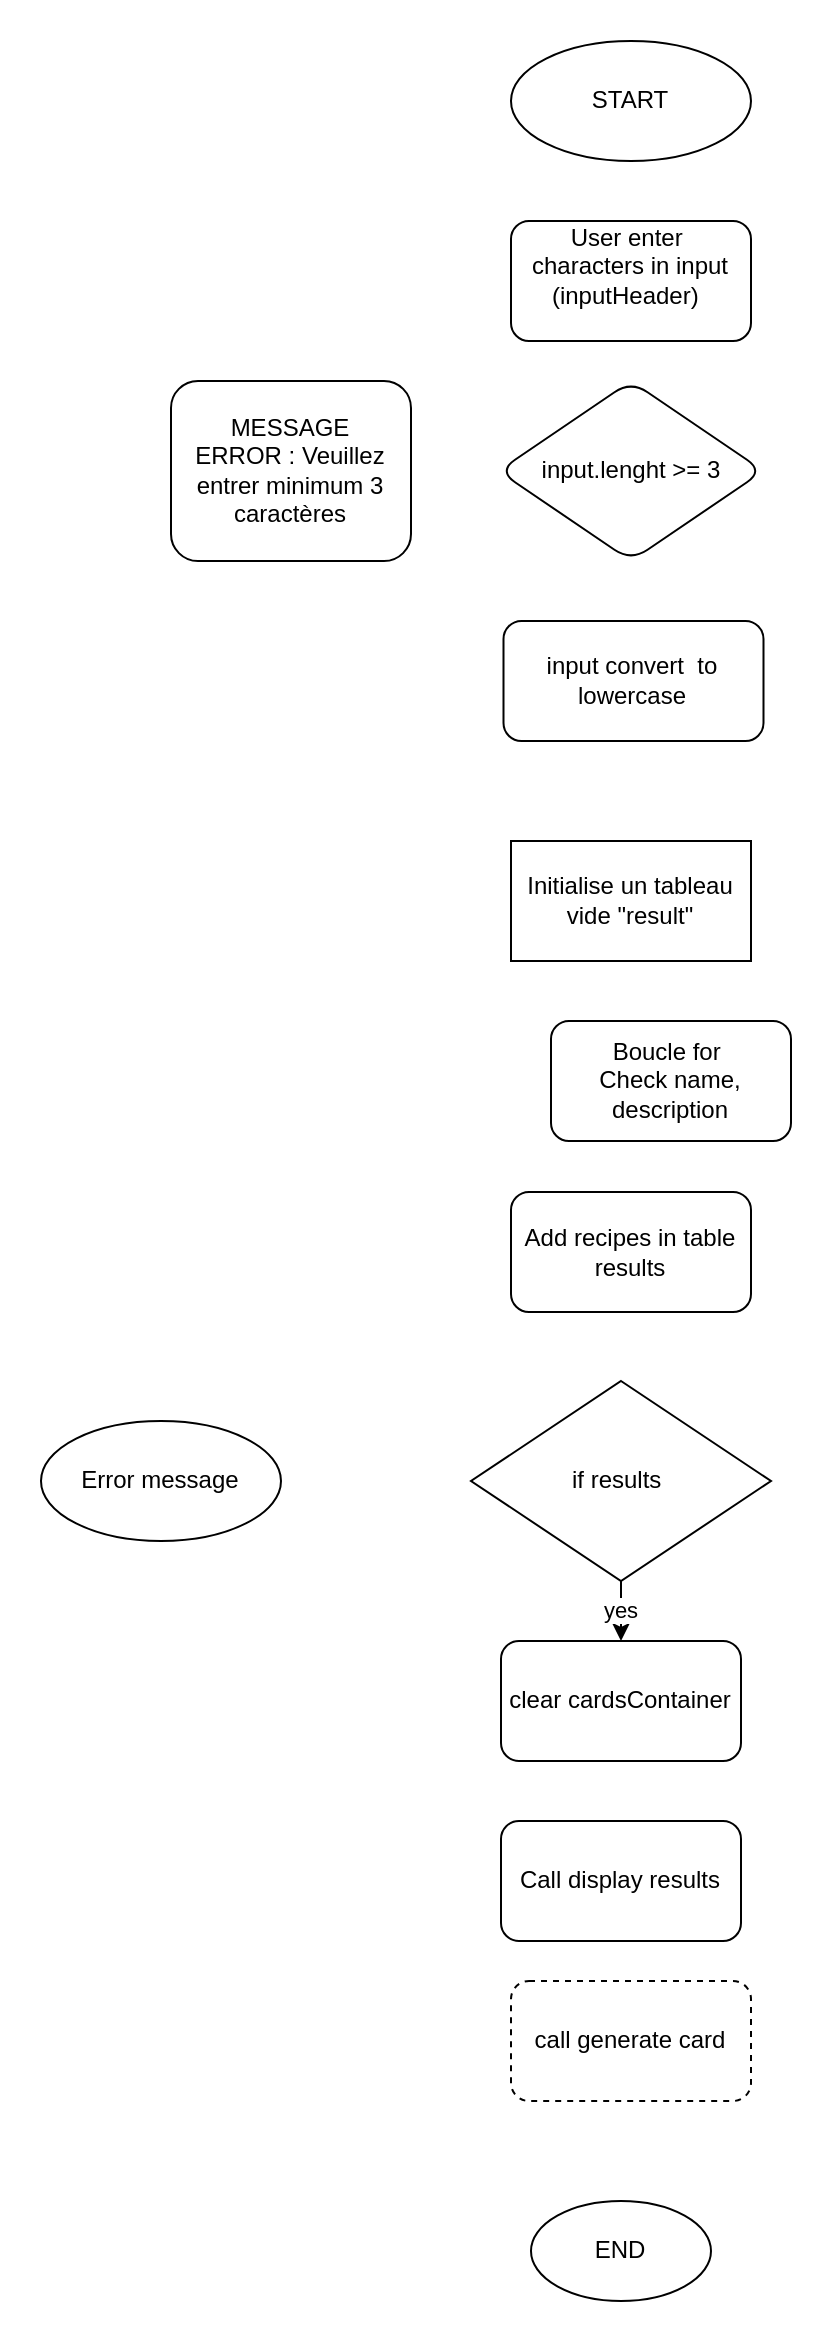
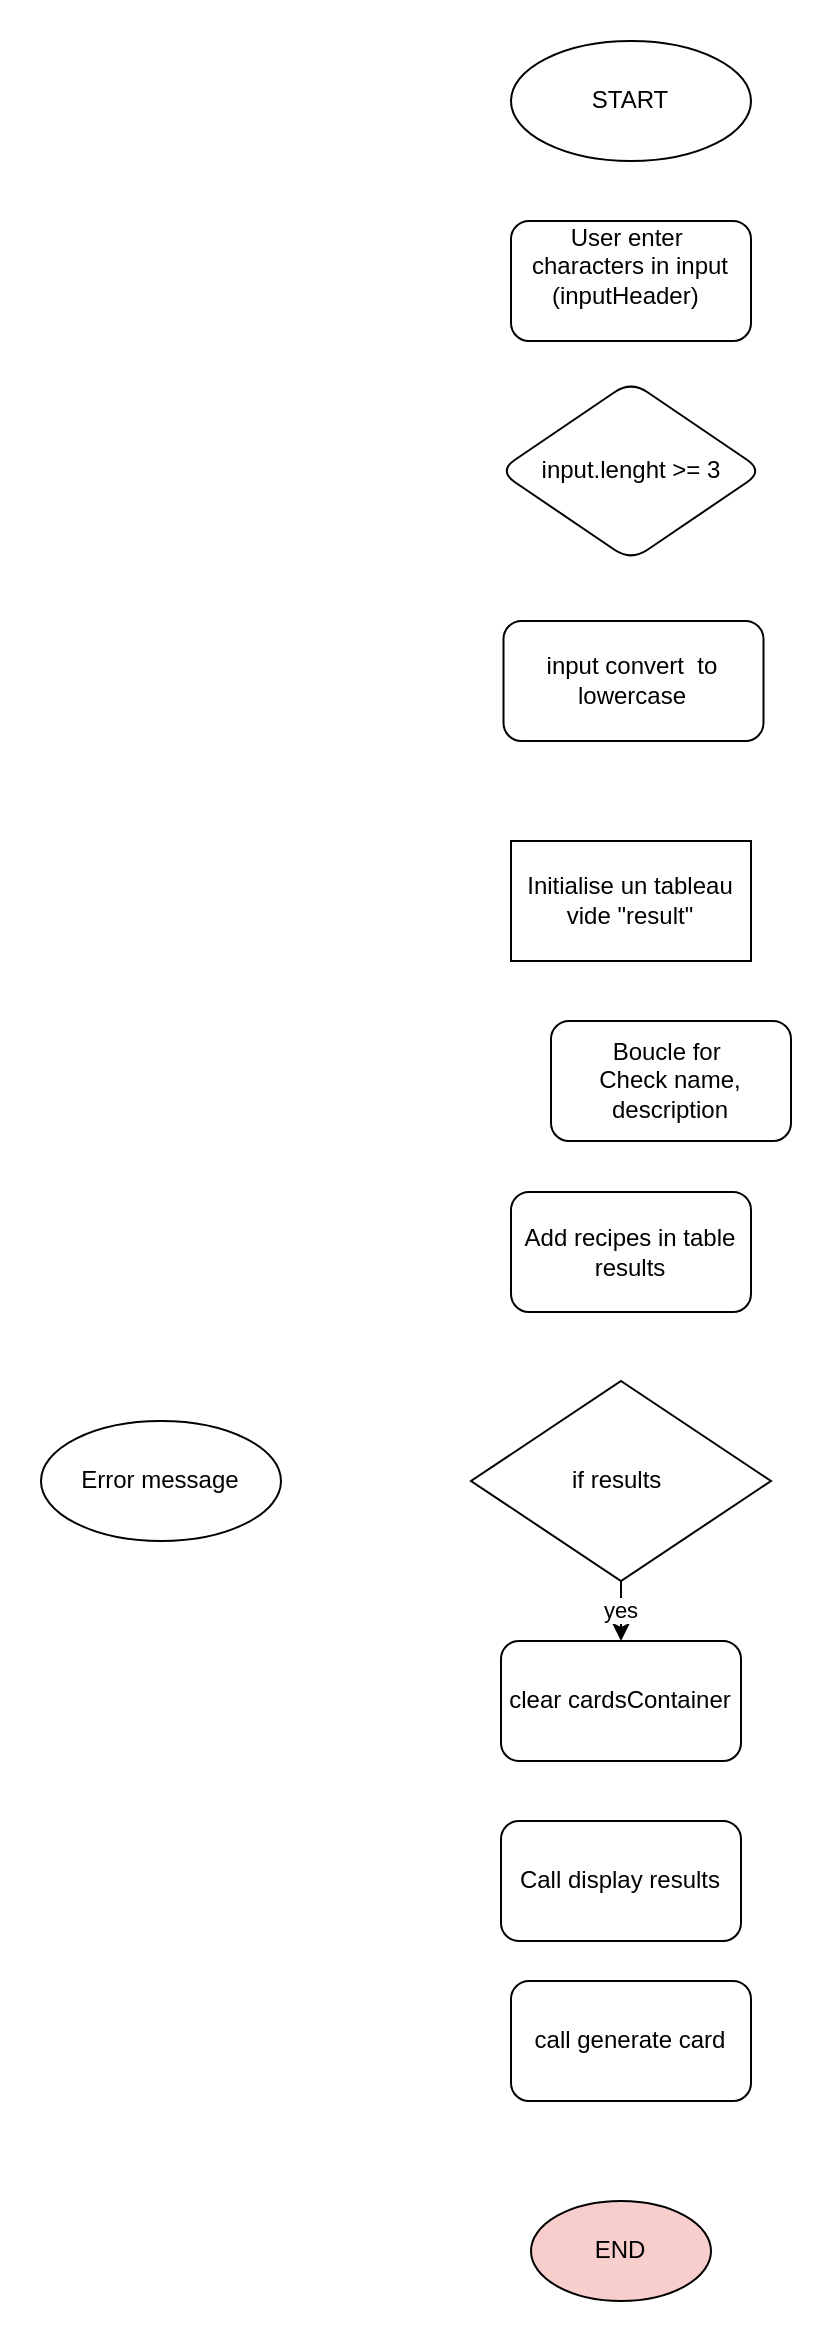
(291, 471) -> none
(631, 2041) -> (631, 2041)
(621, 2251) -> (621, 2251)
